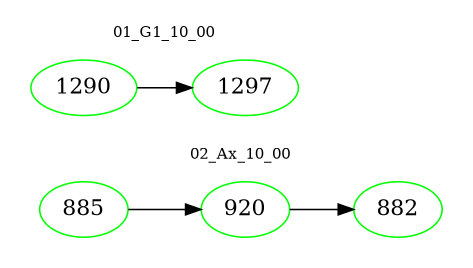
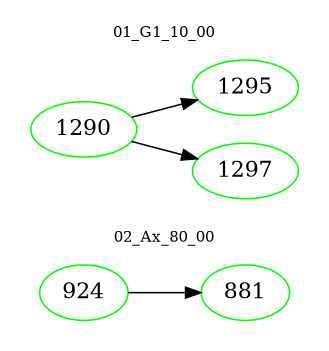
none -> (245, 88)
(241, 155) -> (165, 238)
(84, 209) -> none
(245, 209) -> (84, 293)
(398, 209) -> (245, 293)
